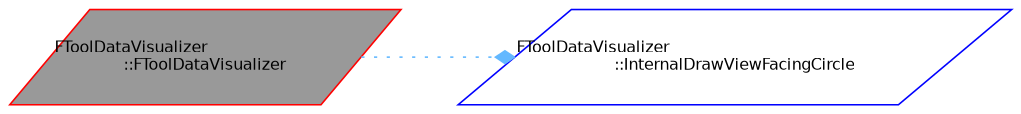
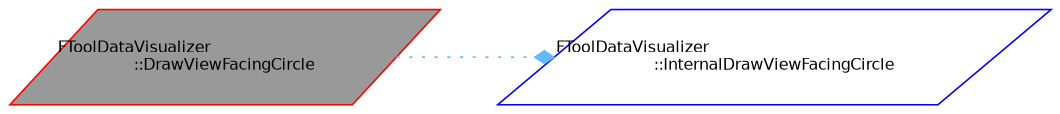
(205, 57) -> (225, 57)
